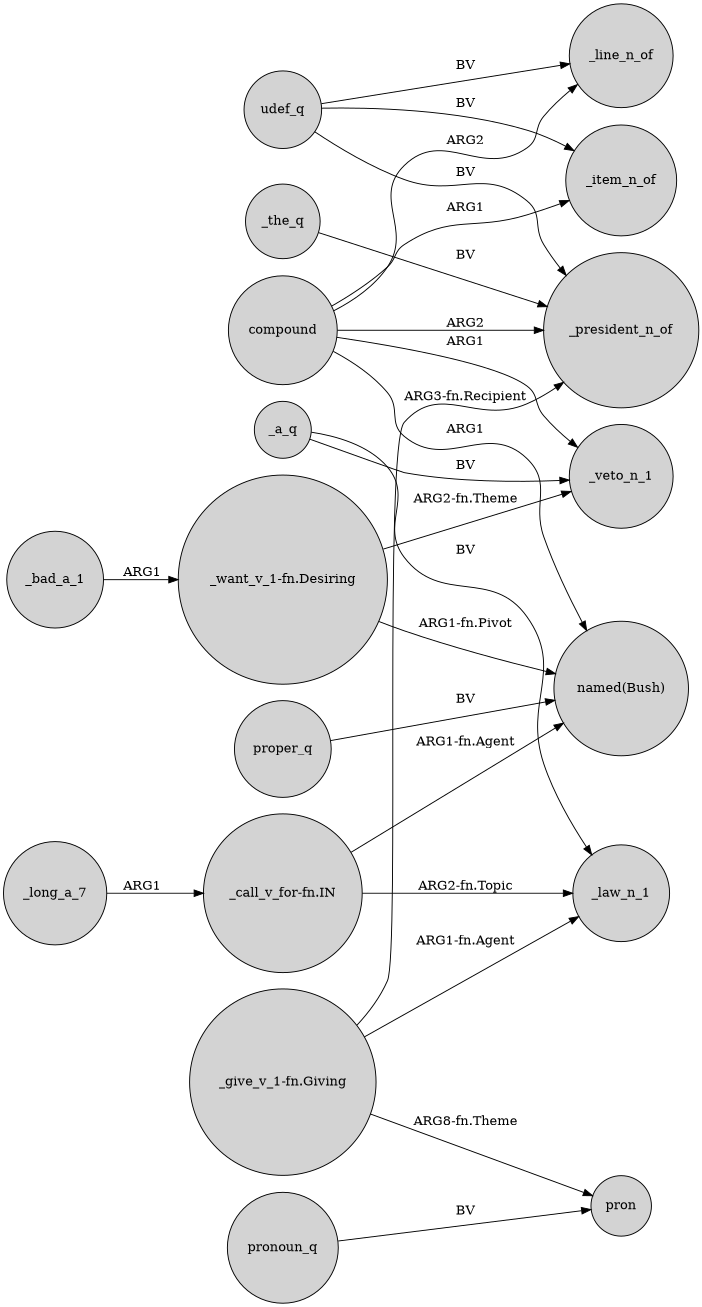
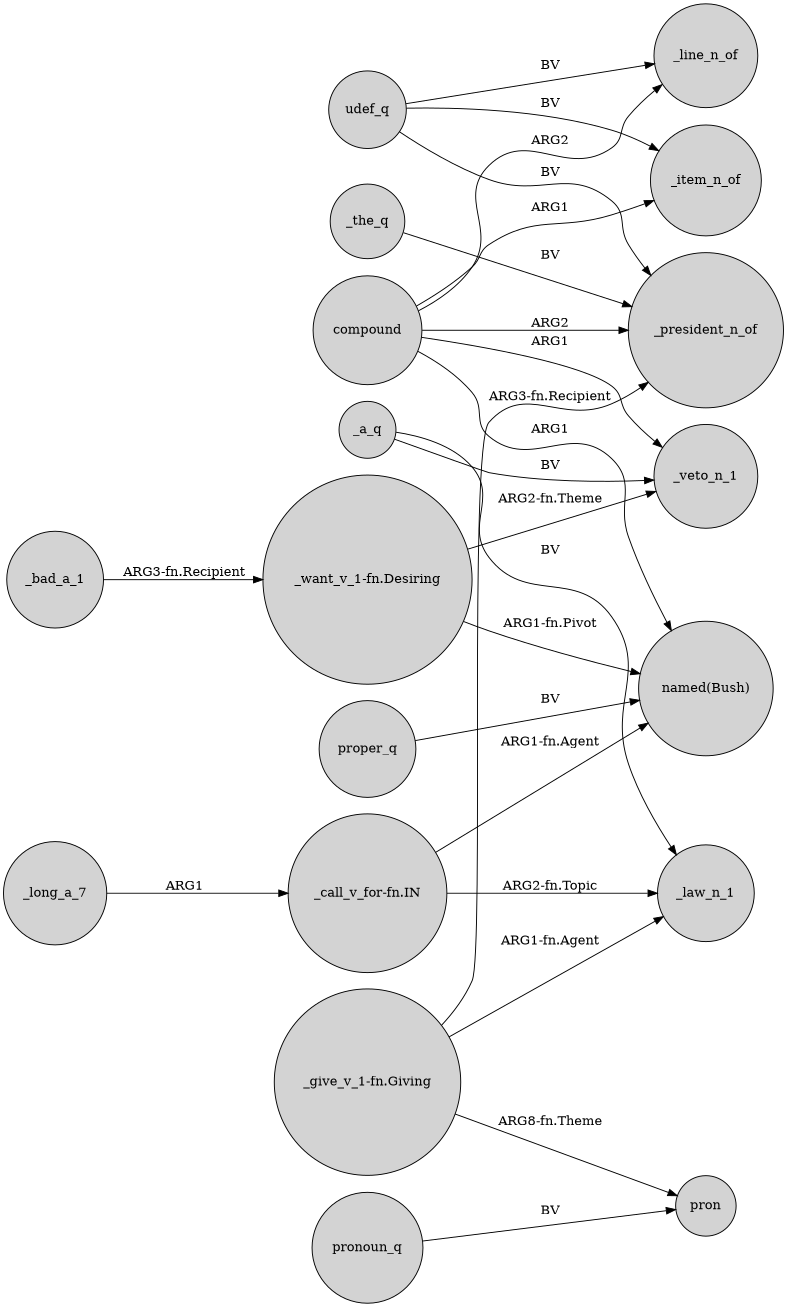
(142, 573) -> (185, 573)
